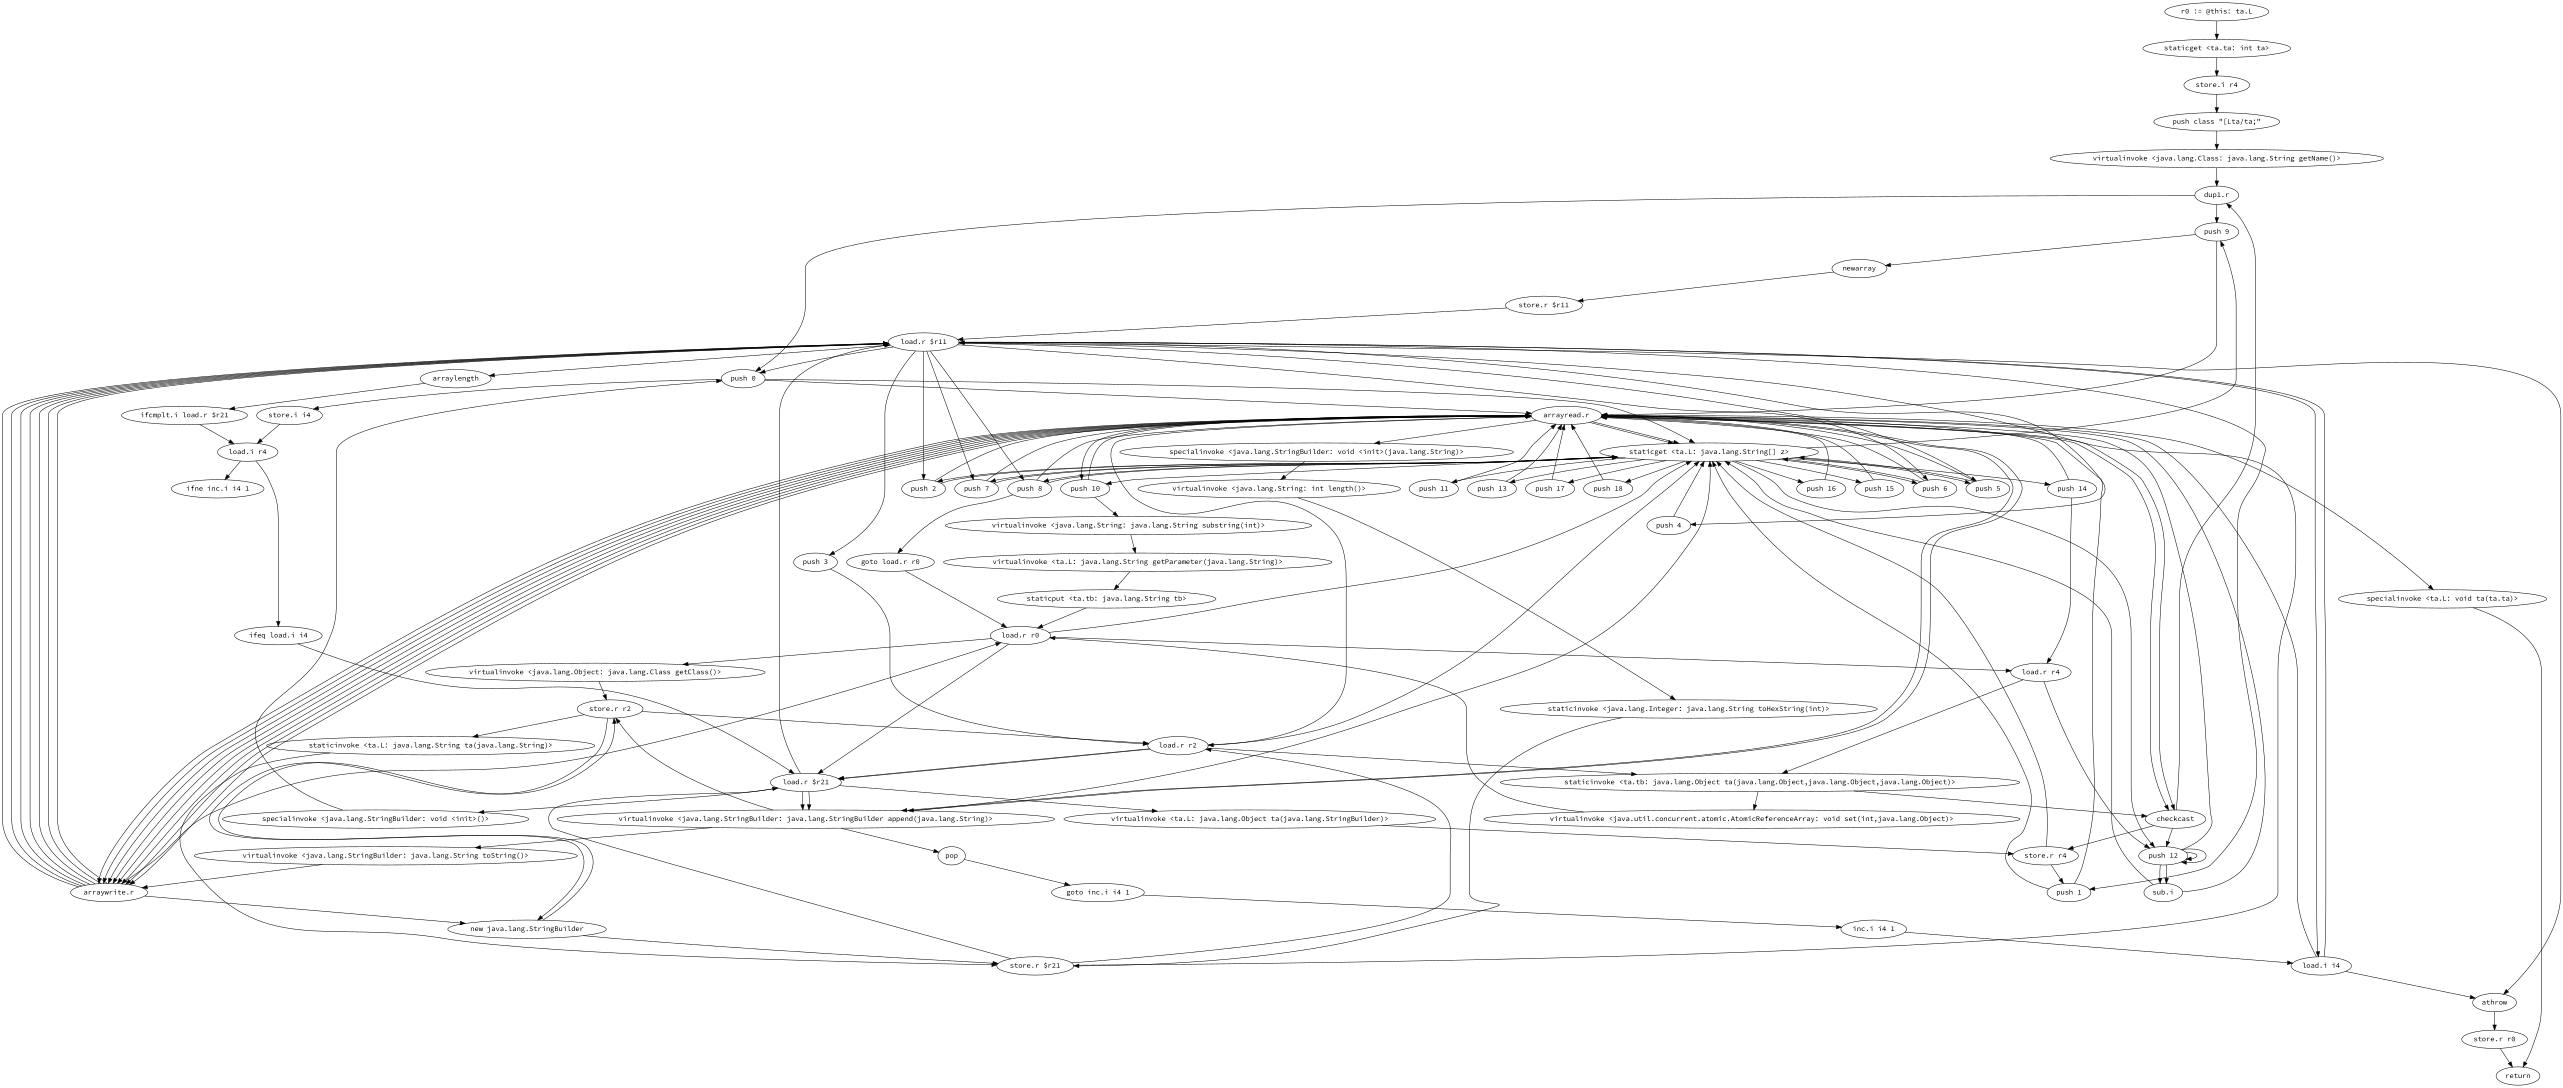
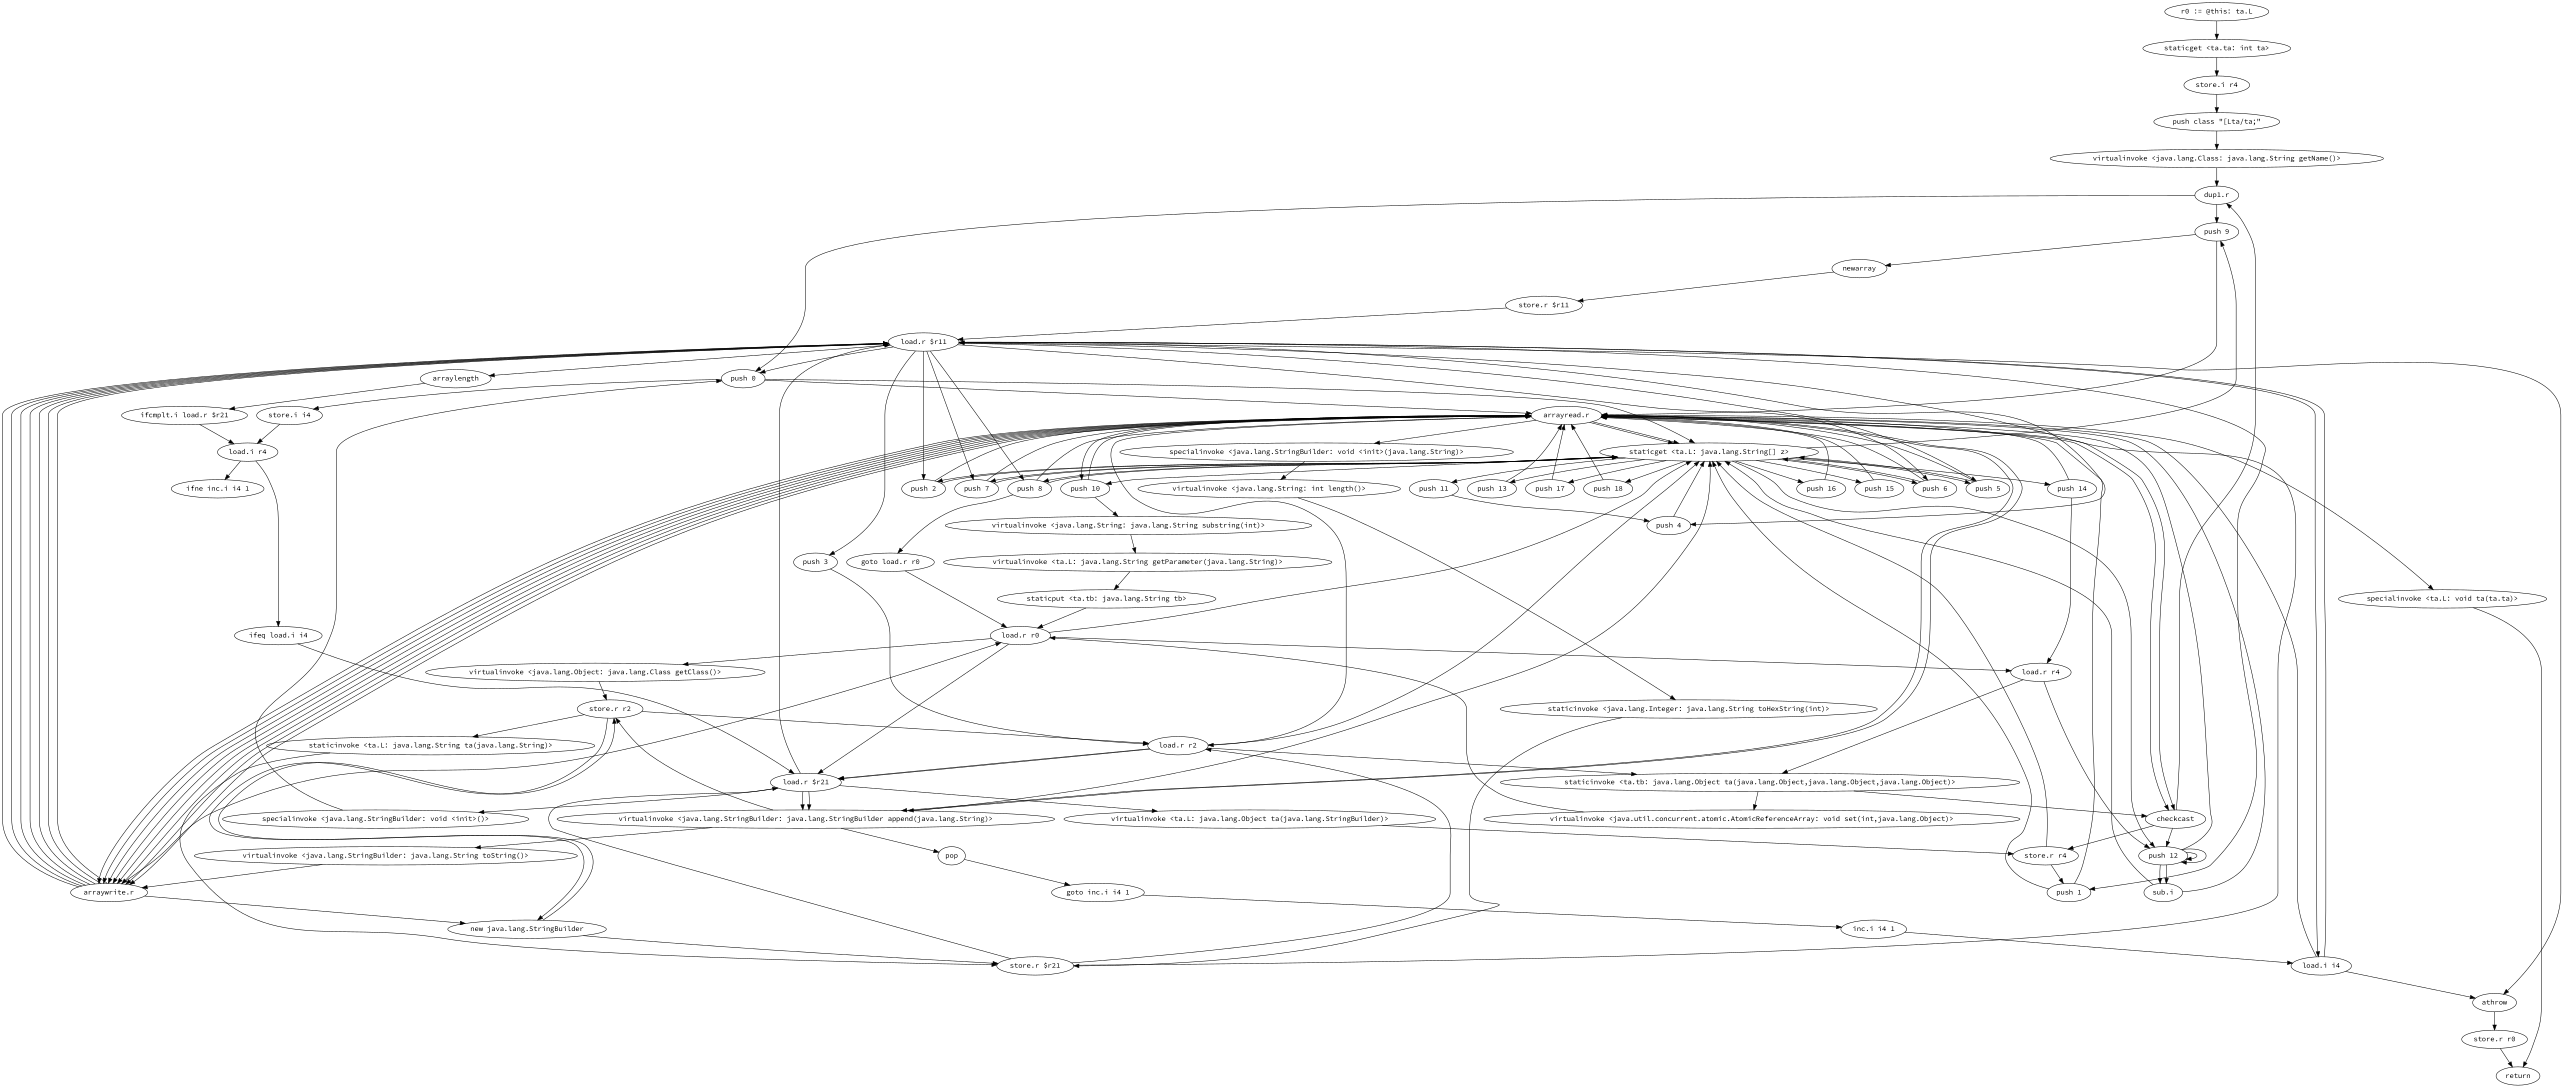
(1508, 465) -> (1548, 509)
